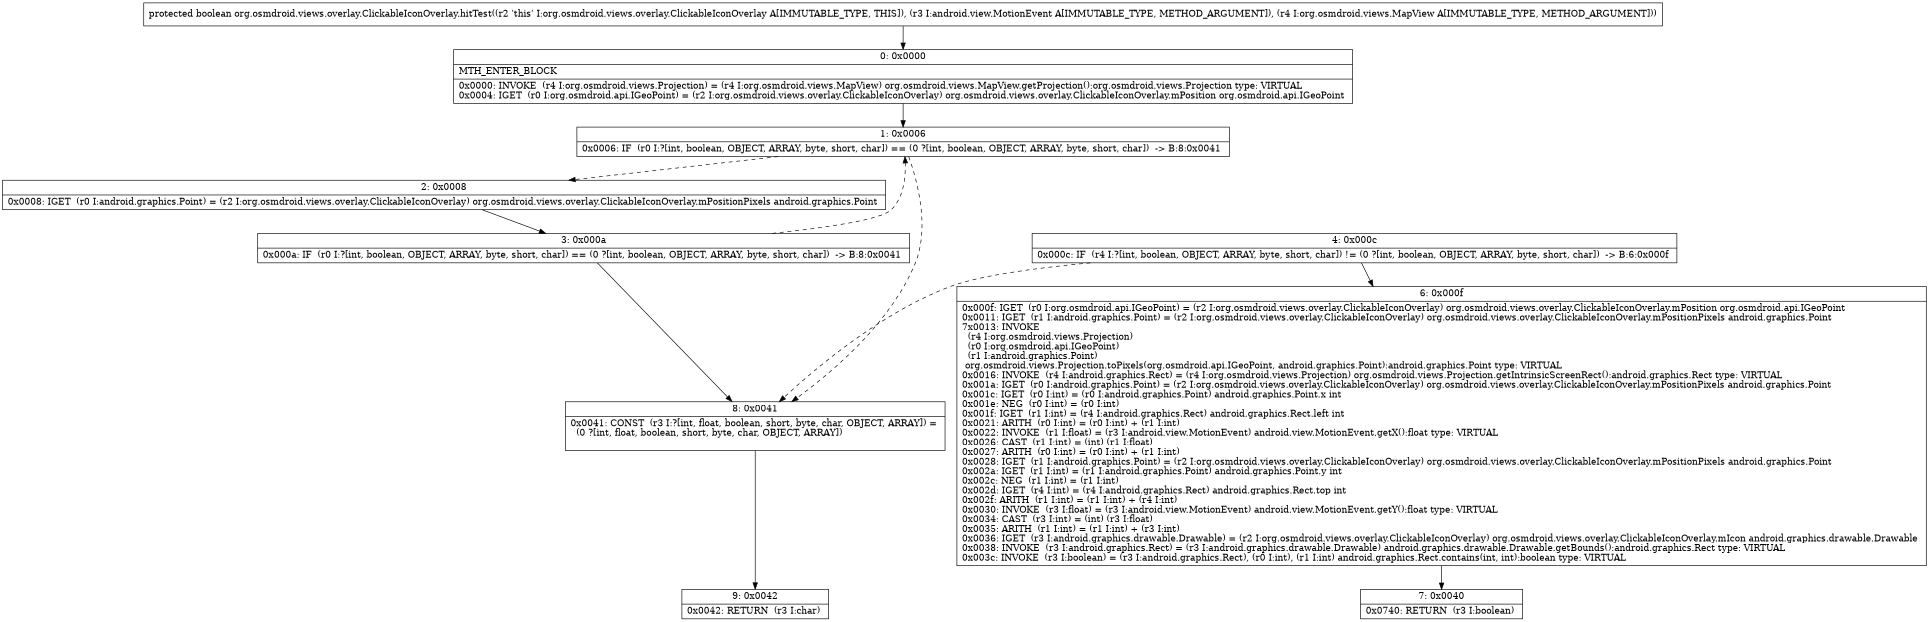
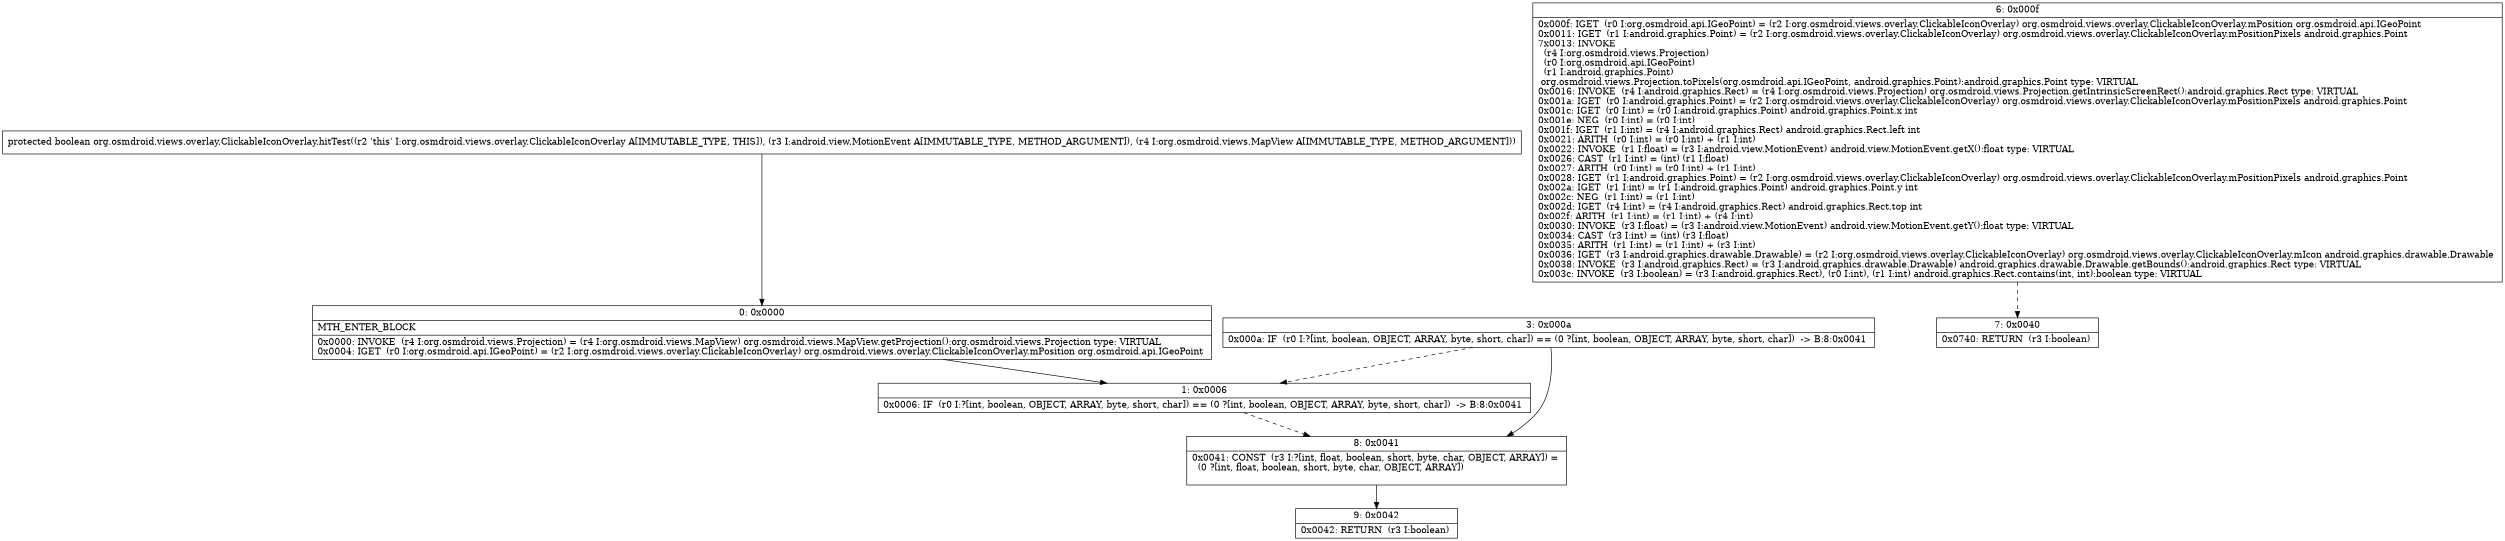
(444, 195) -> none
(1355, 248) -> none
(1442, 574) -> (2018, 297)
(755, 611) -> (1377, 530)
